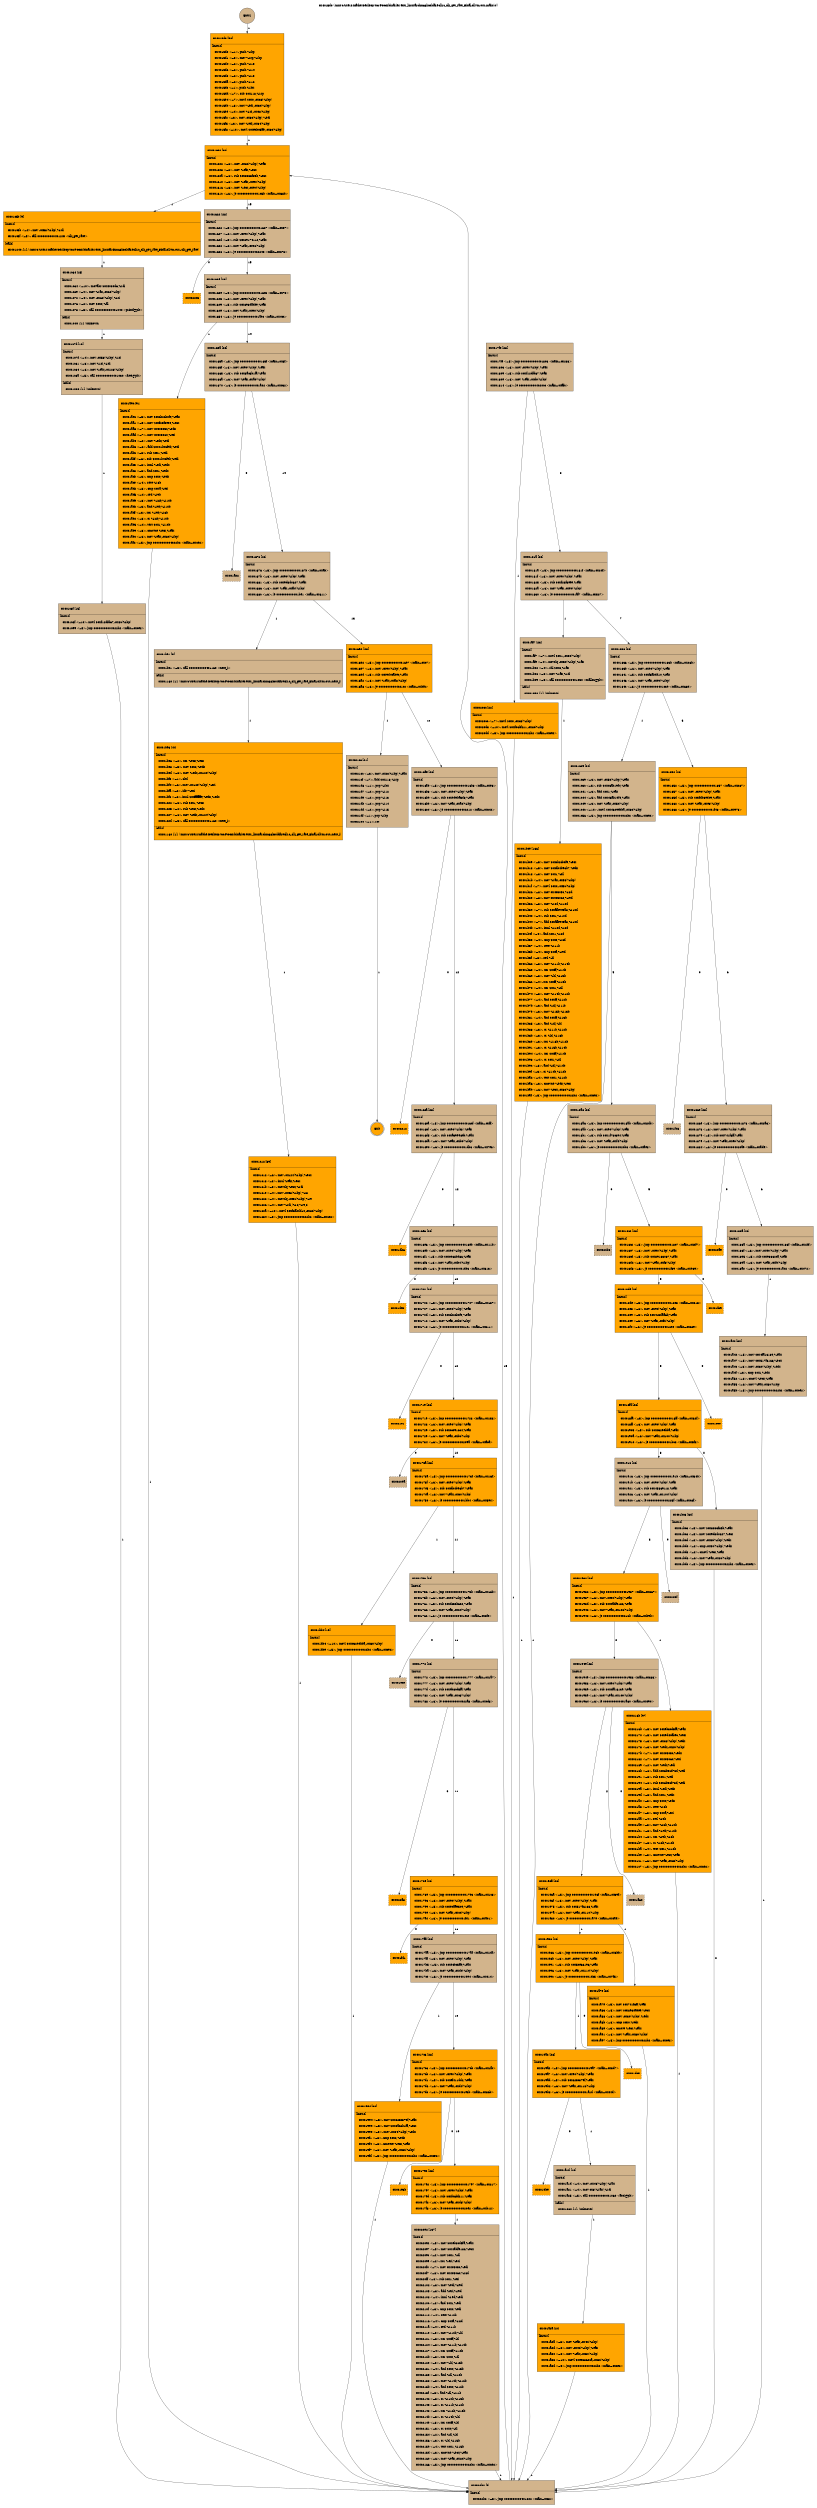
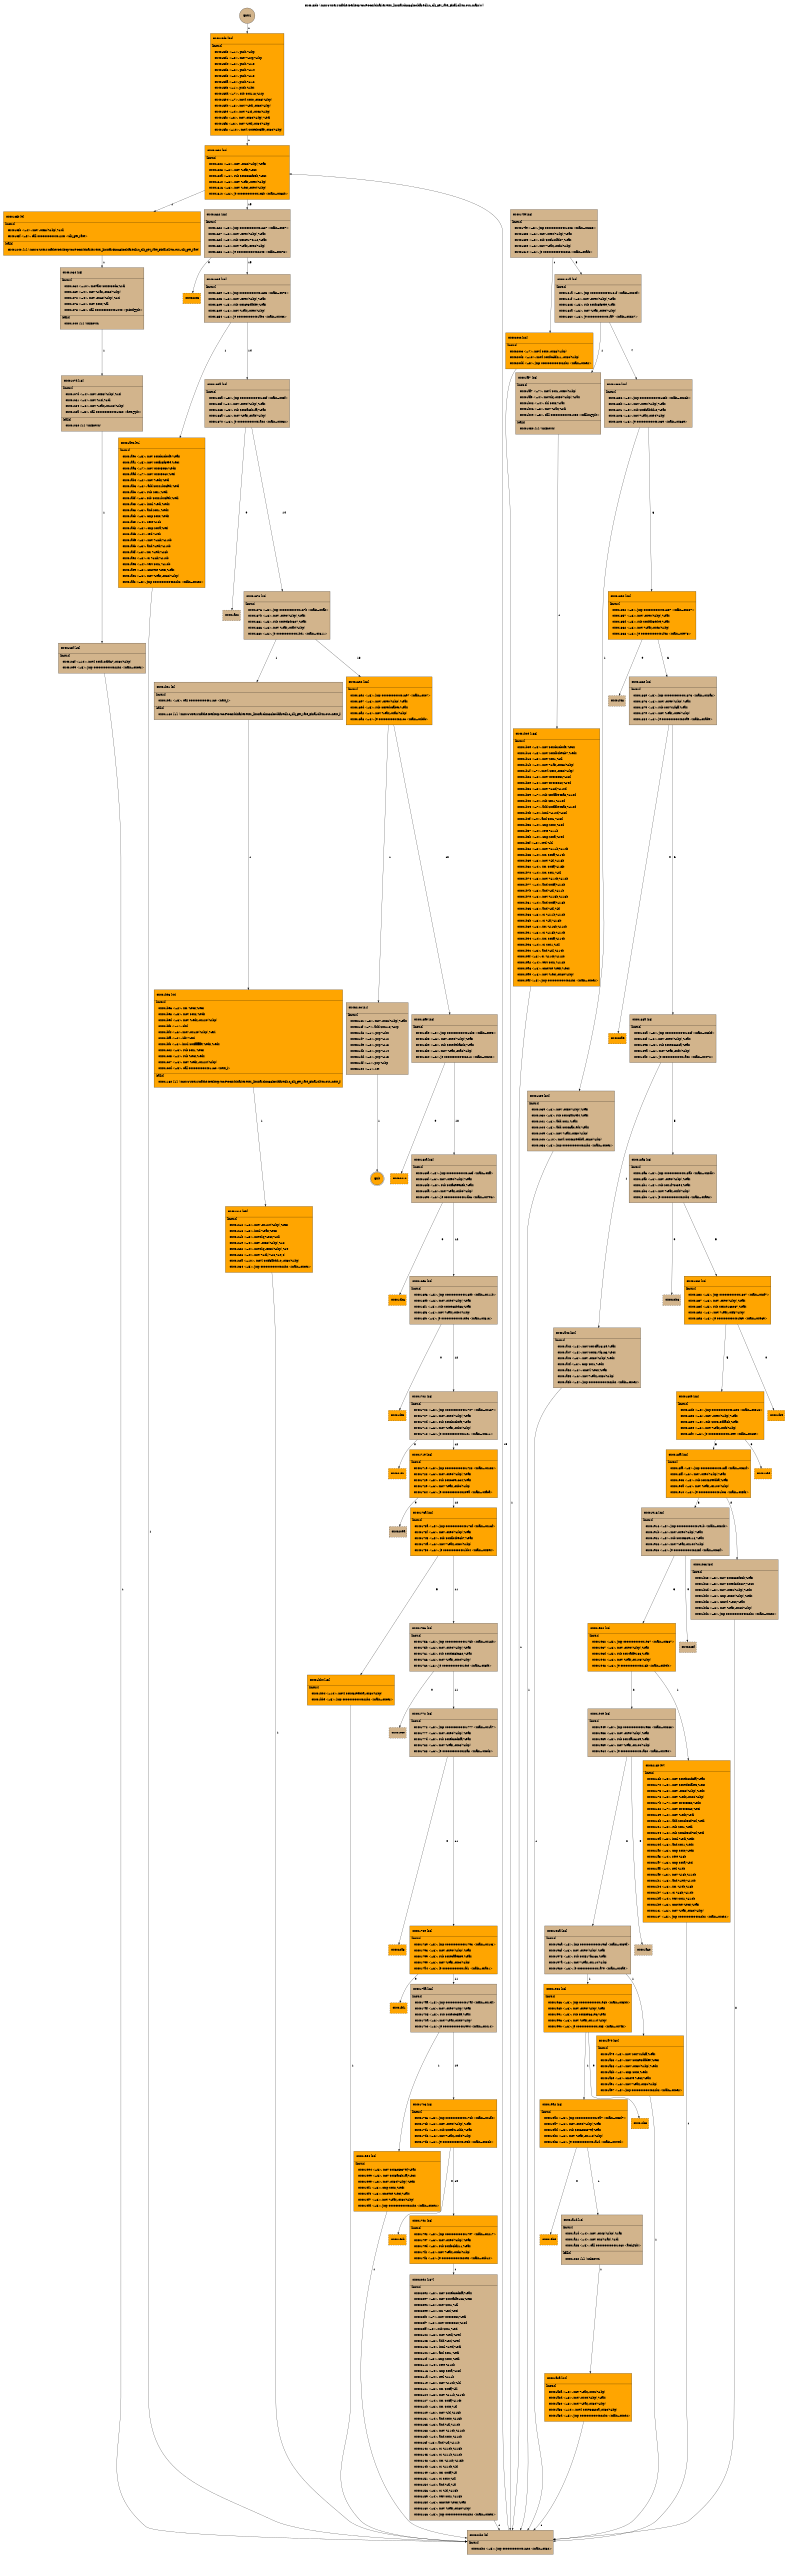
(612, 962) -> (673, 1108)
(437, 1540) -> (436, 1590)
(580, 1900) -> (588, 1950)
